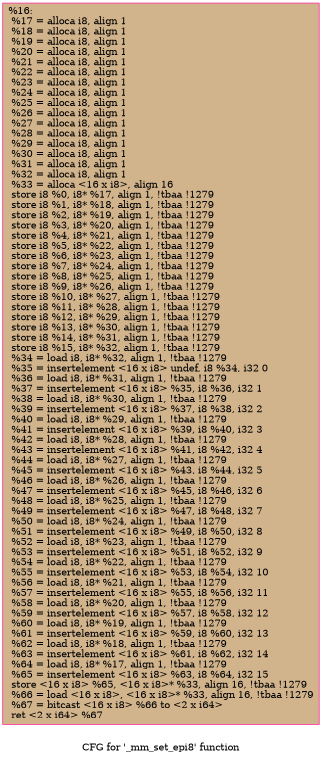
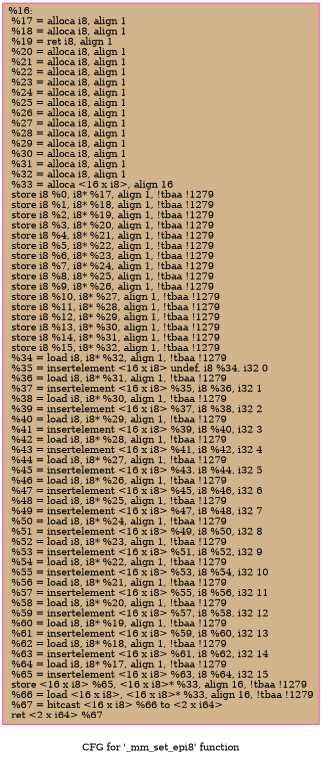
(68, 42) -> (61, 42)
